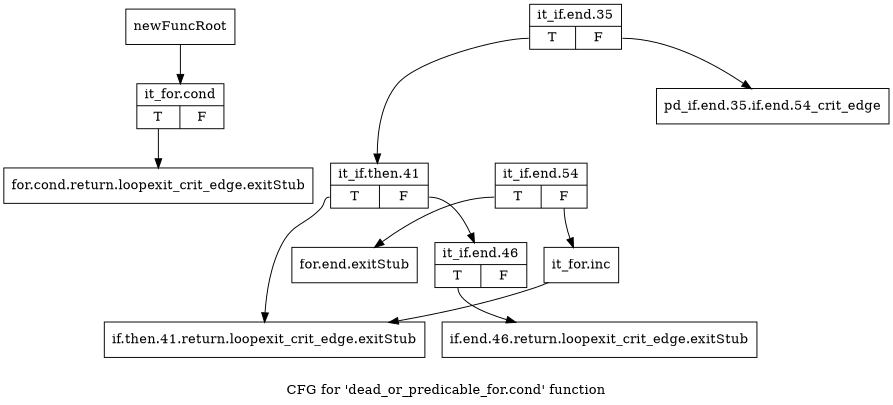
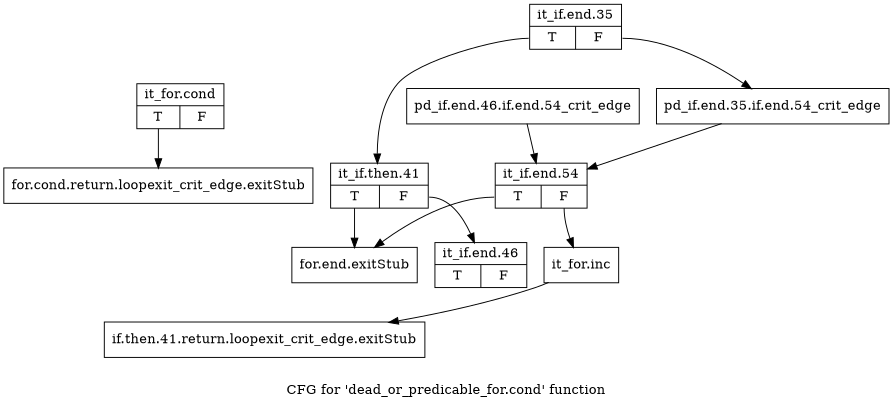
(180, 27) -> none
none -> (523, 106)
none -> (659, 145)
(281, 245) -> (355, 223)
(600, 340) -> none
